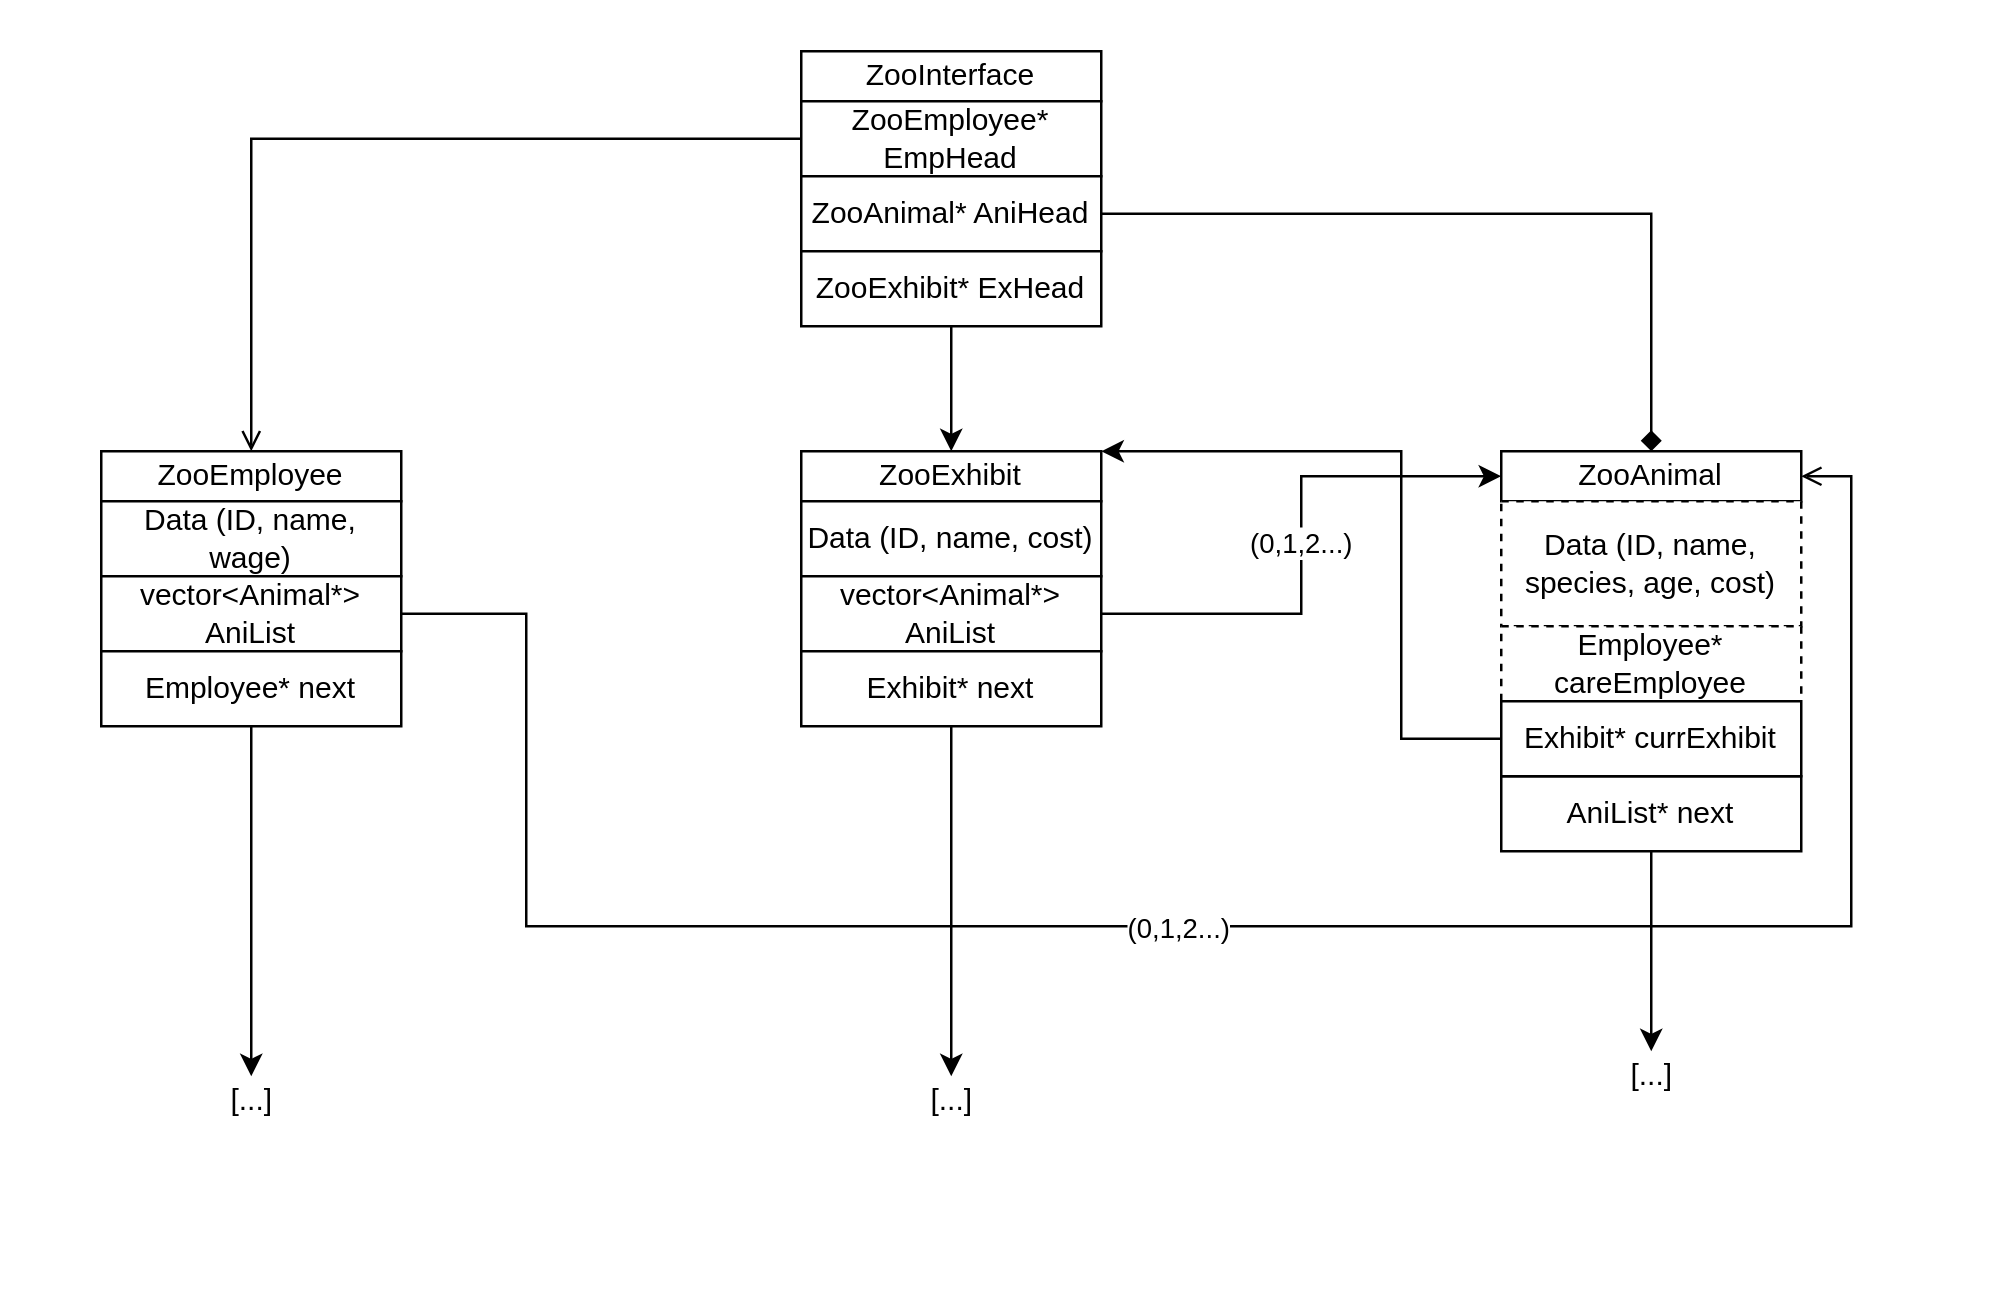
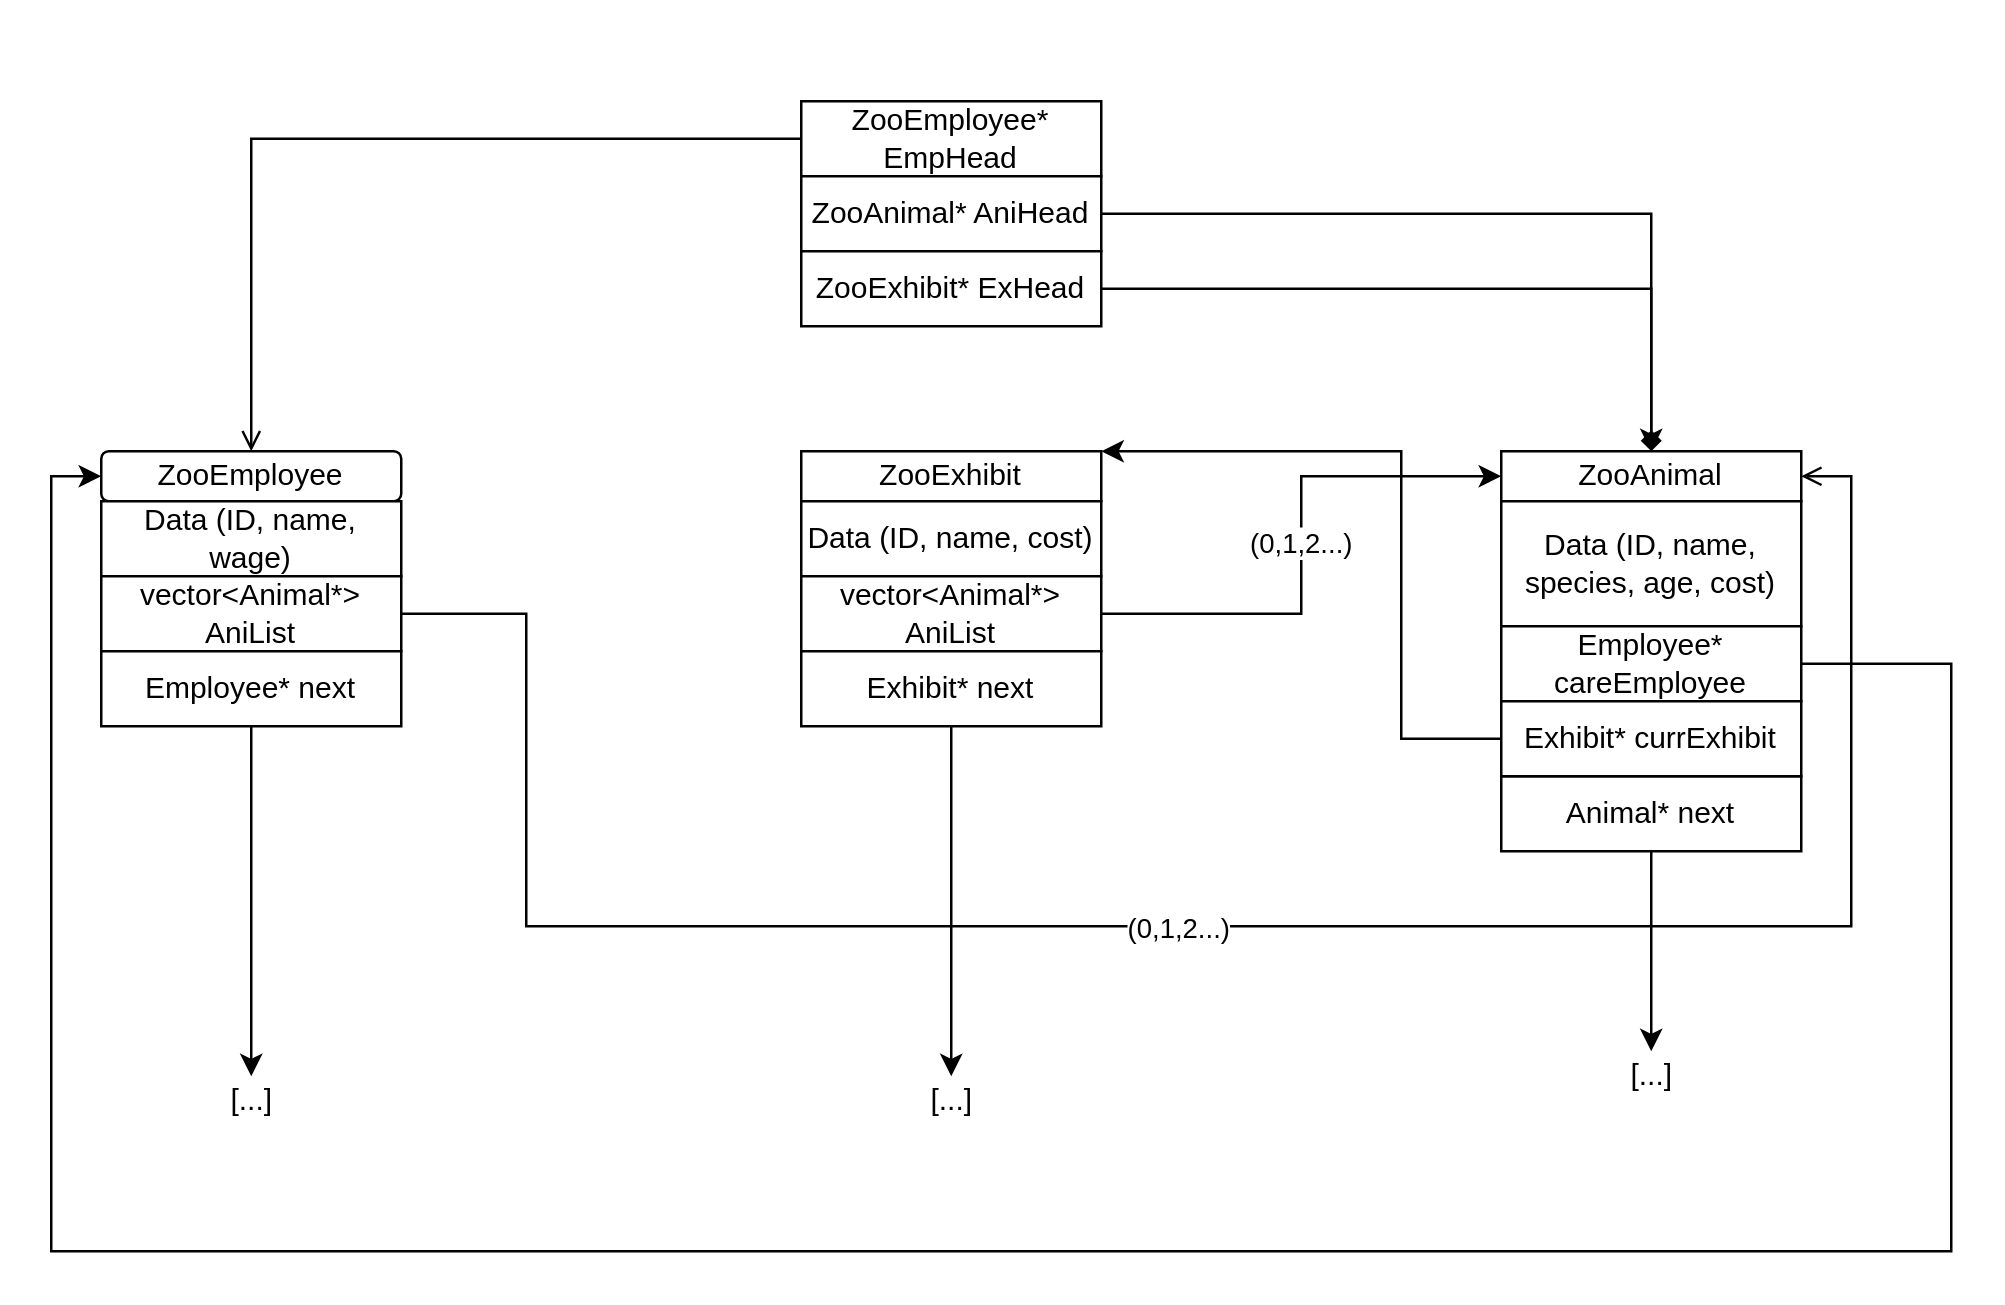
(951, 76) -> none
(951, 380) -> (1374, 289)
(251, 476) -> (251, 476)
(1651, 564) -> (1651, 564)
(1651, 664) -> (1651, 664)
(1651, 814) -> (1651, 814)
none -> (938, 1251)
